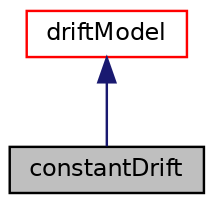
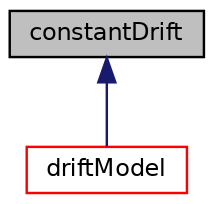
(107, 115) -> (107, 115)
